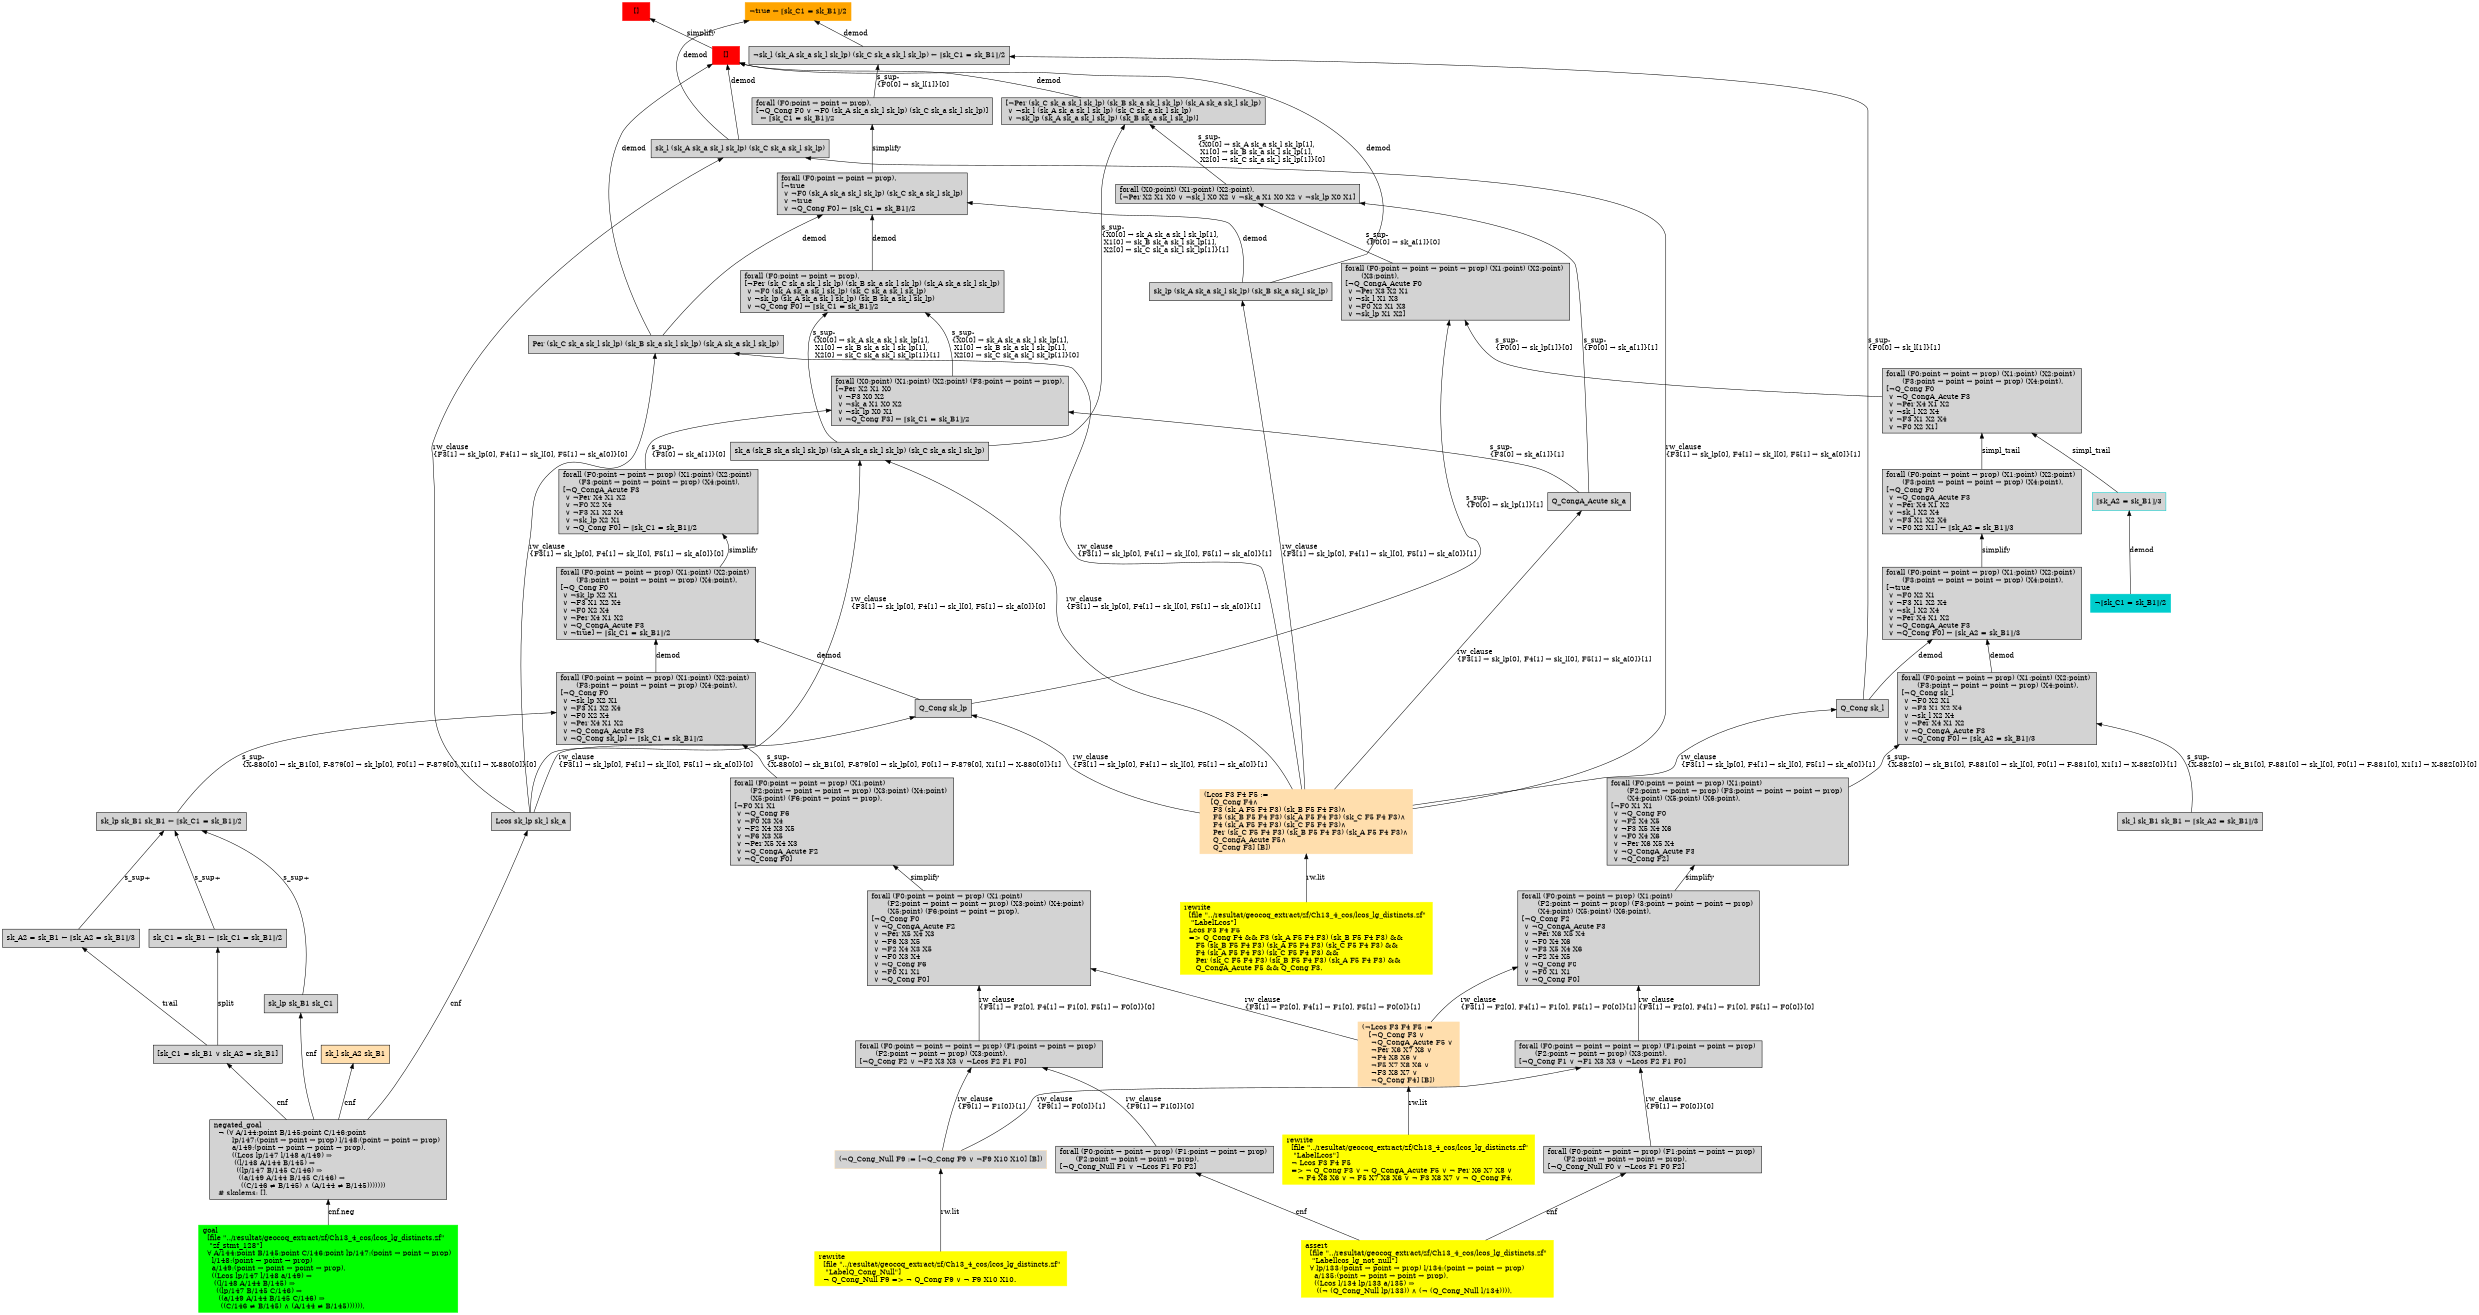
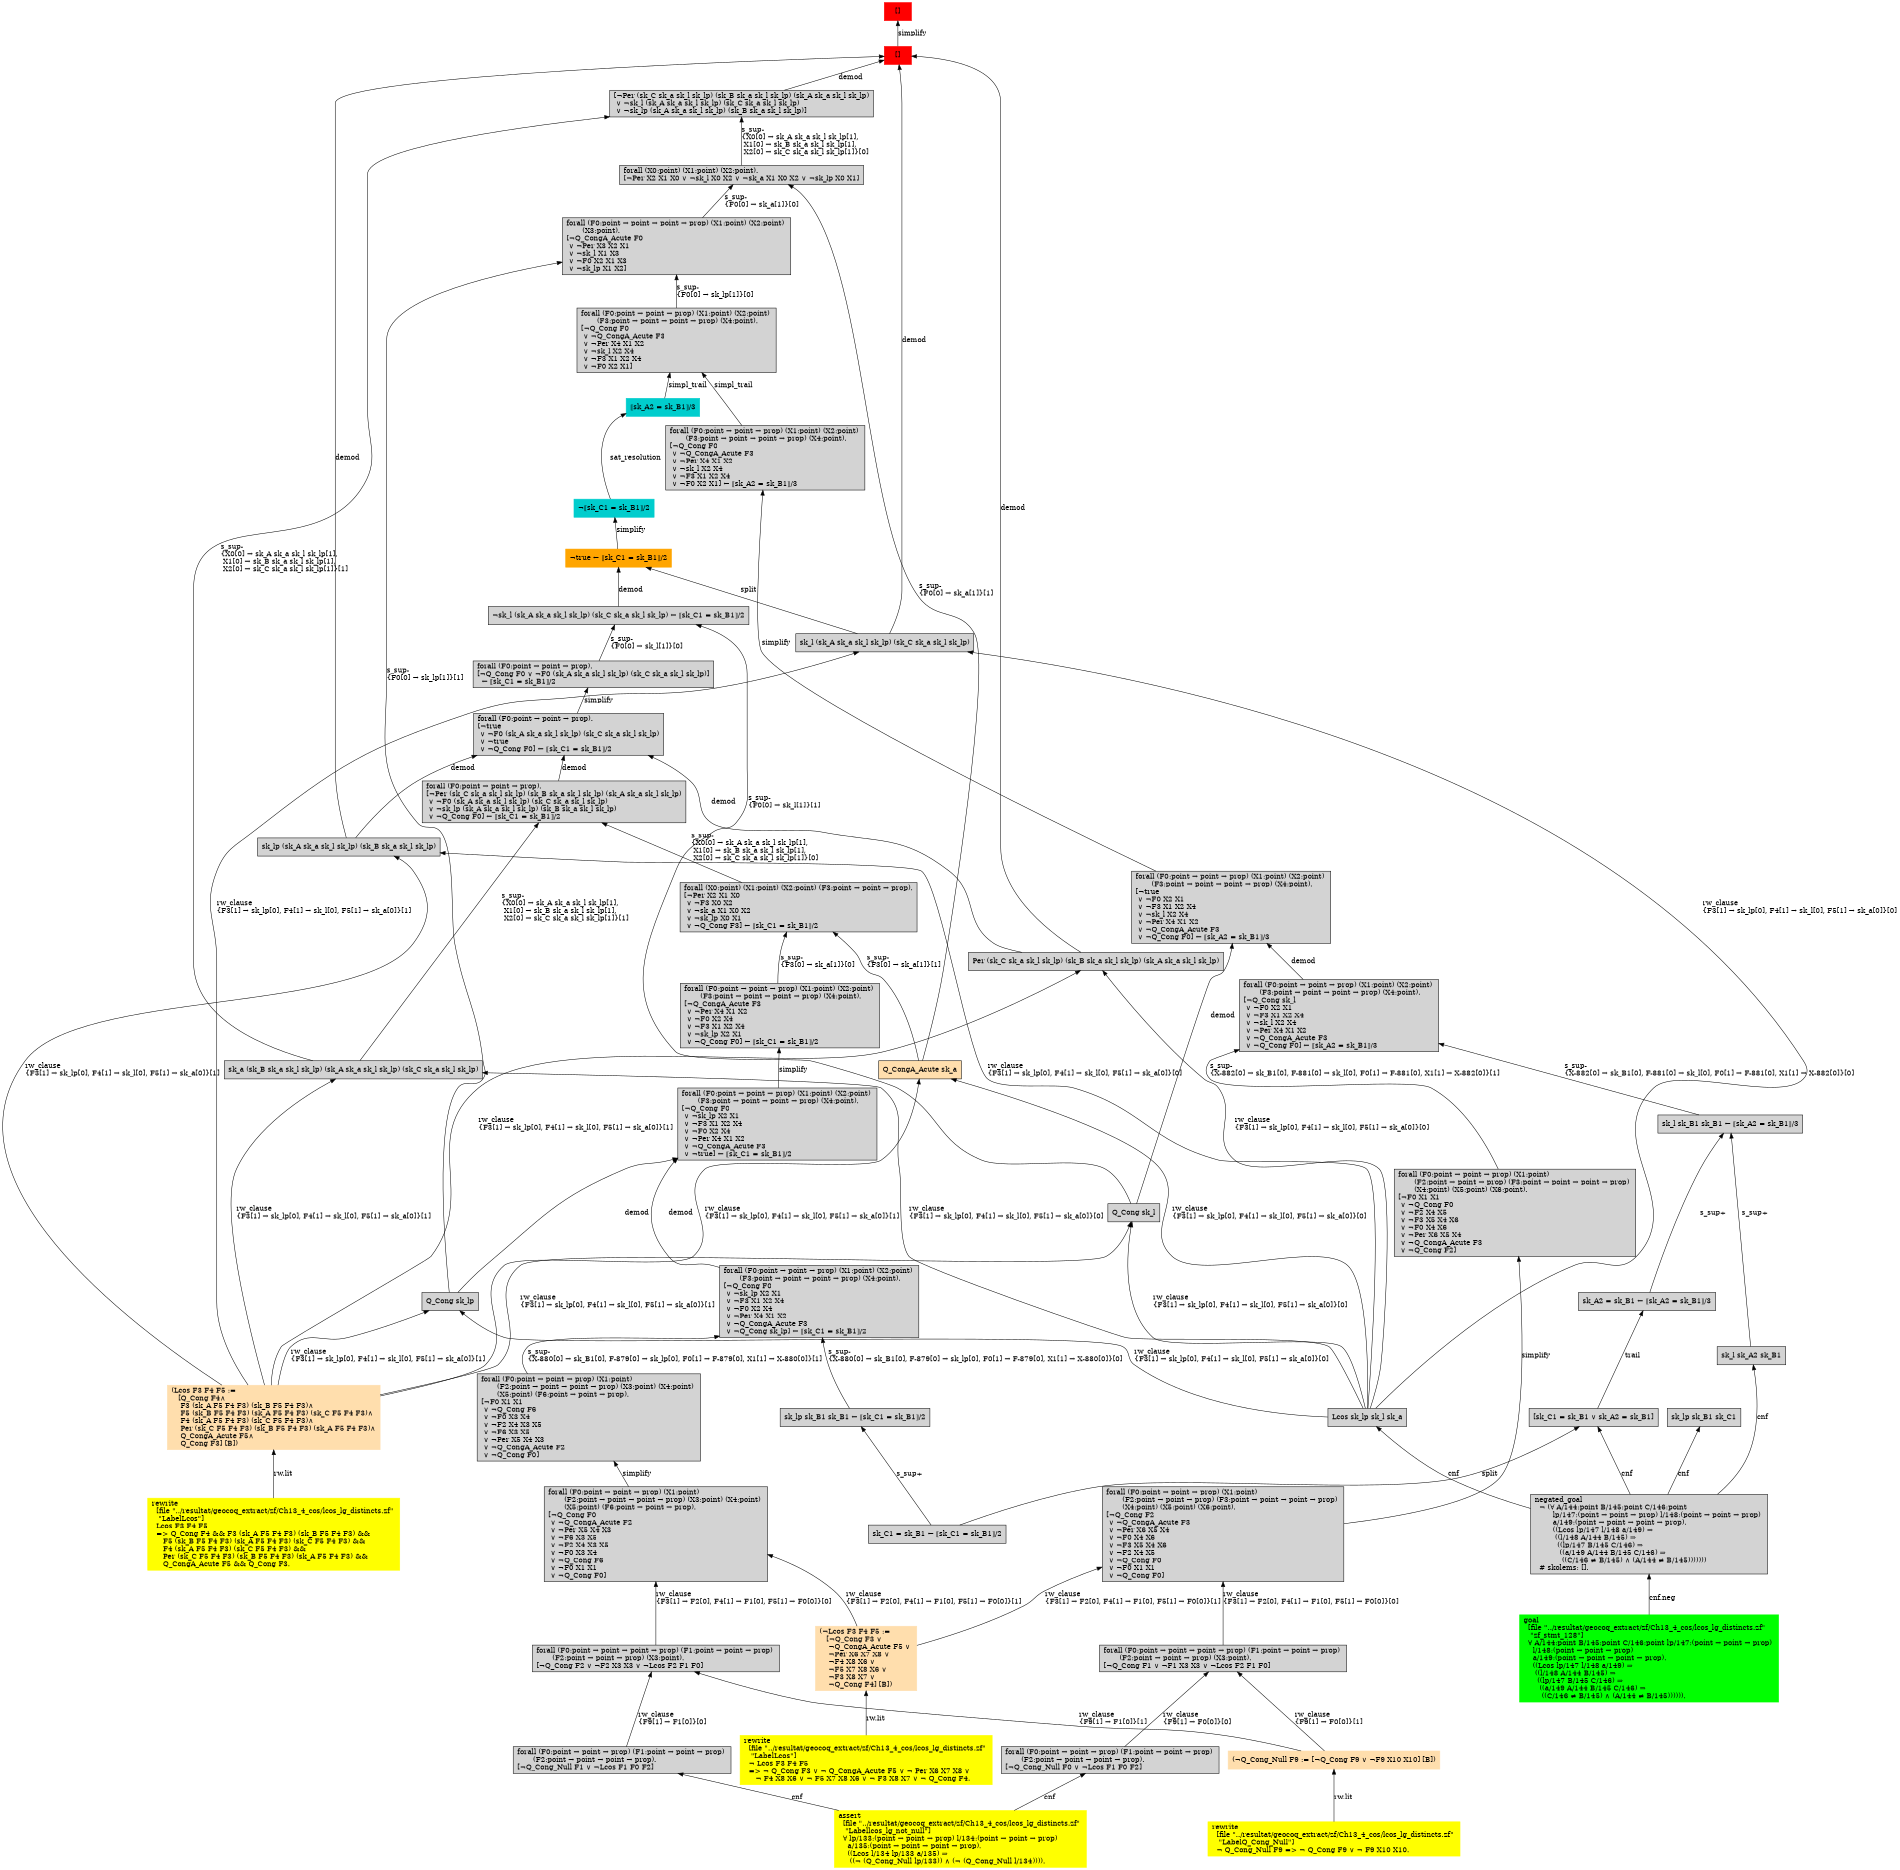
(695, 55) -> (749, 590)
(1589, 502) -> (920, 1070)
(2129, 502) -> (663, 407)
none -> (617, 536)
(2142, 551) -> (635, 458)
(120, 882) -> (1680, 1212)
(291, 892) -> none
(218, 999) -> (1270, 1484)
none -> (976, 1053)
(355, 1054) -> (1751, 1356)
(941, 1160) -> (1334, 1760)
none -> (1741, 1242)
none -> (1176, 1258)
none -> (1222, 1343)
